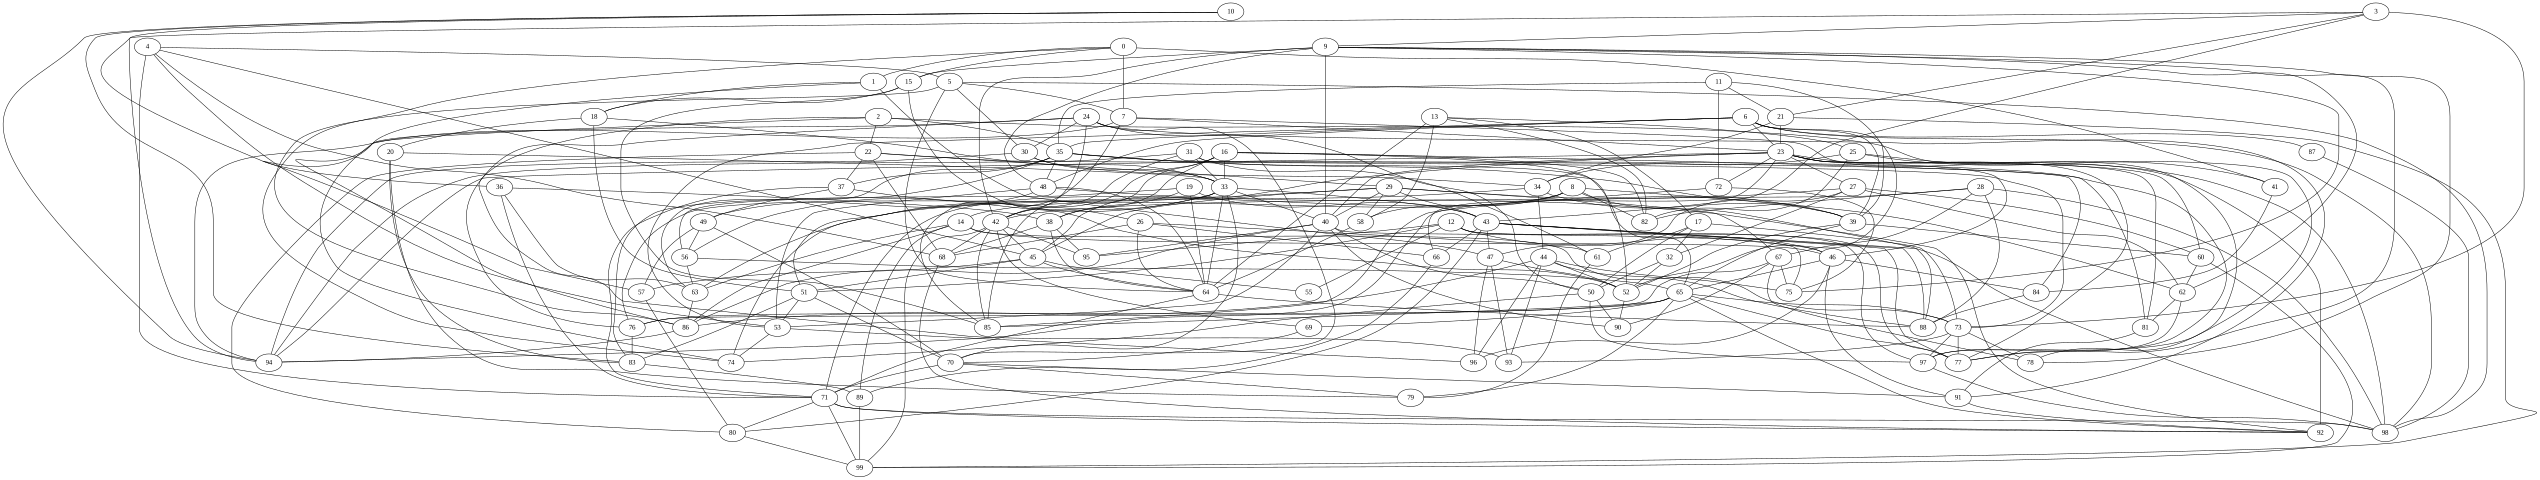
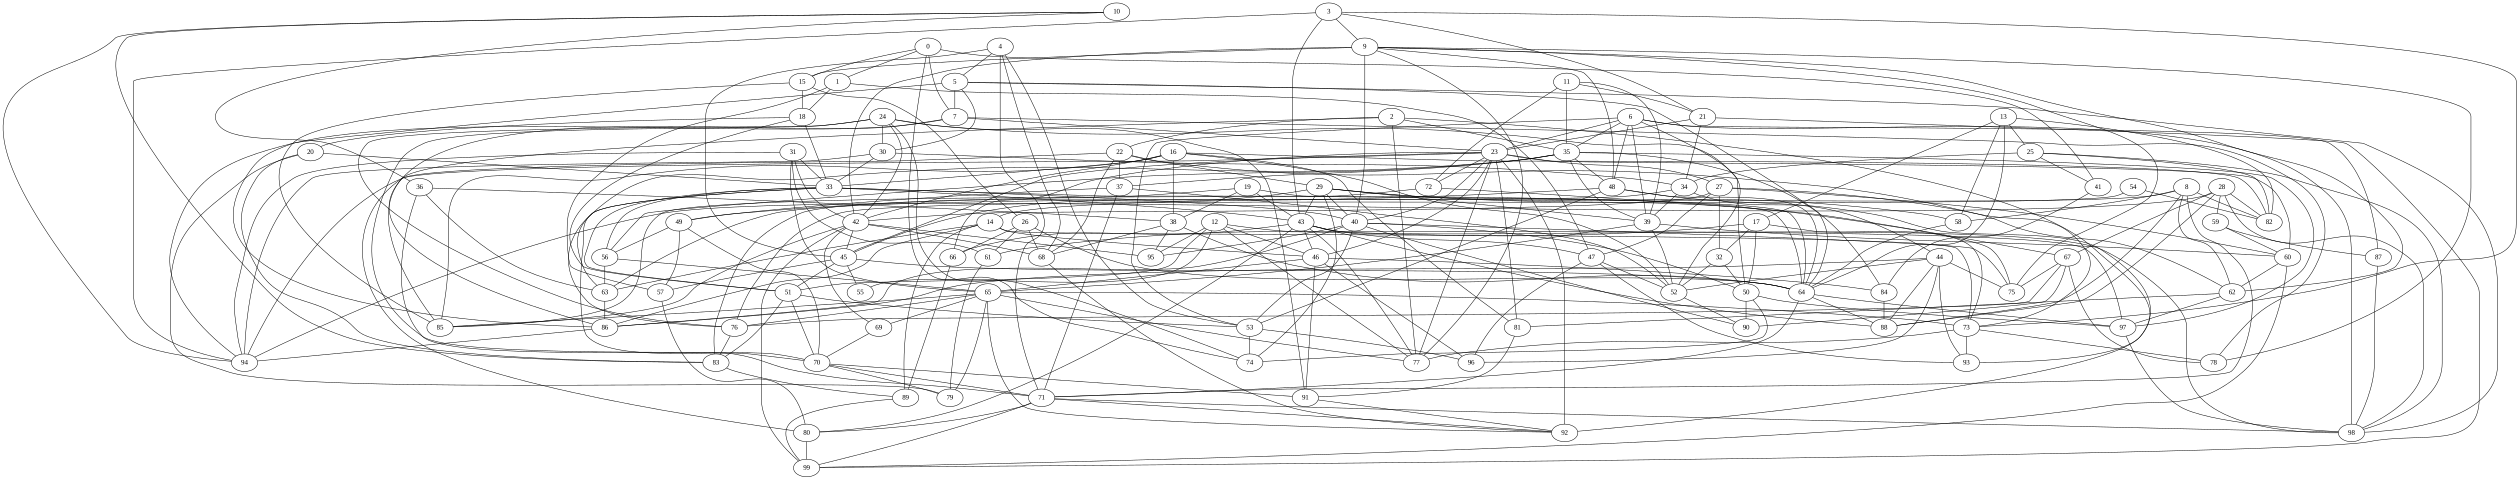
none -> (2133, 187)
none -> (2215, 222)
(1939, 347) -> (1999, 315)
